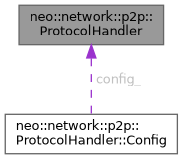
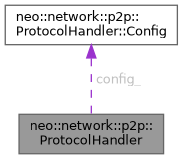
(91, 86) -> (91, 86)
